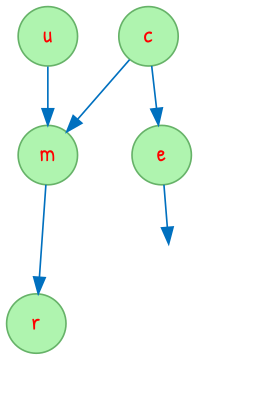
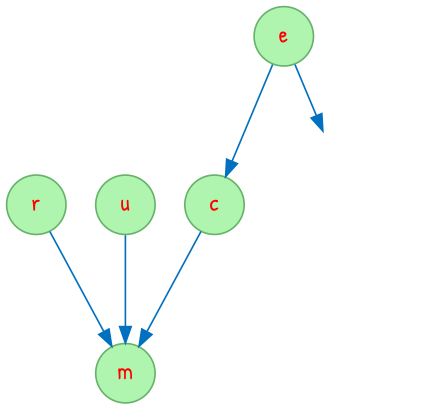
(154, 87) -> (252, 113)
(43, 231) -> (77, 282)
